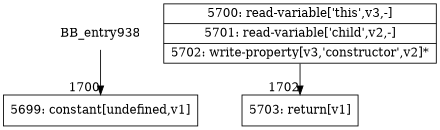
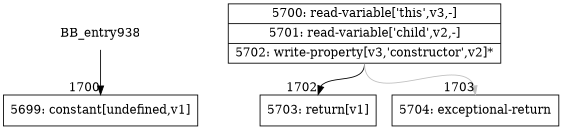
none -> (475, 110)
